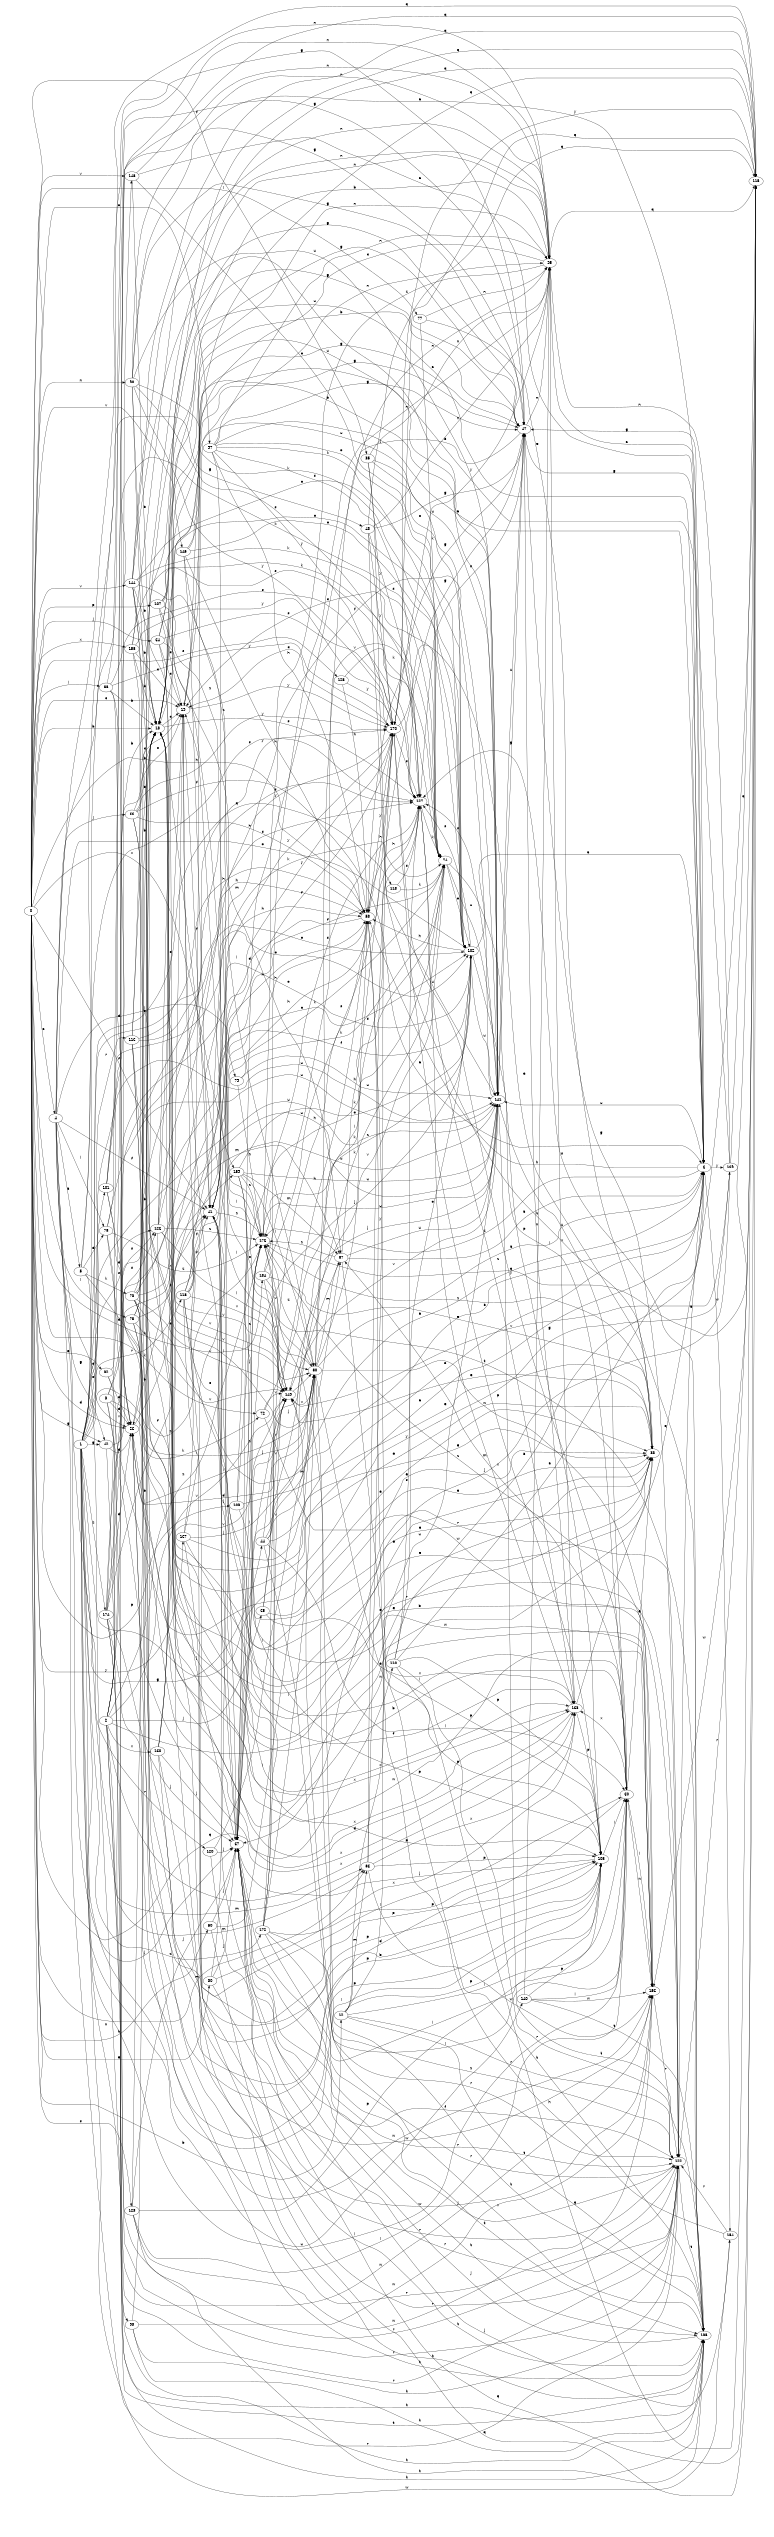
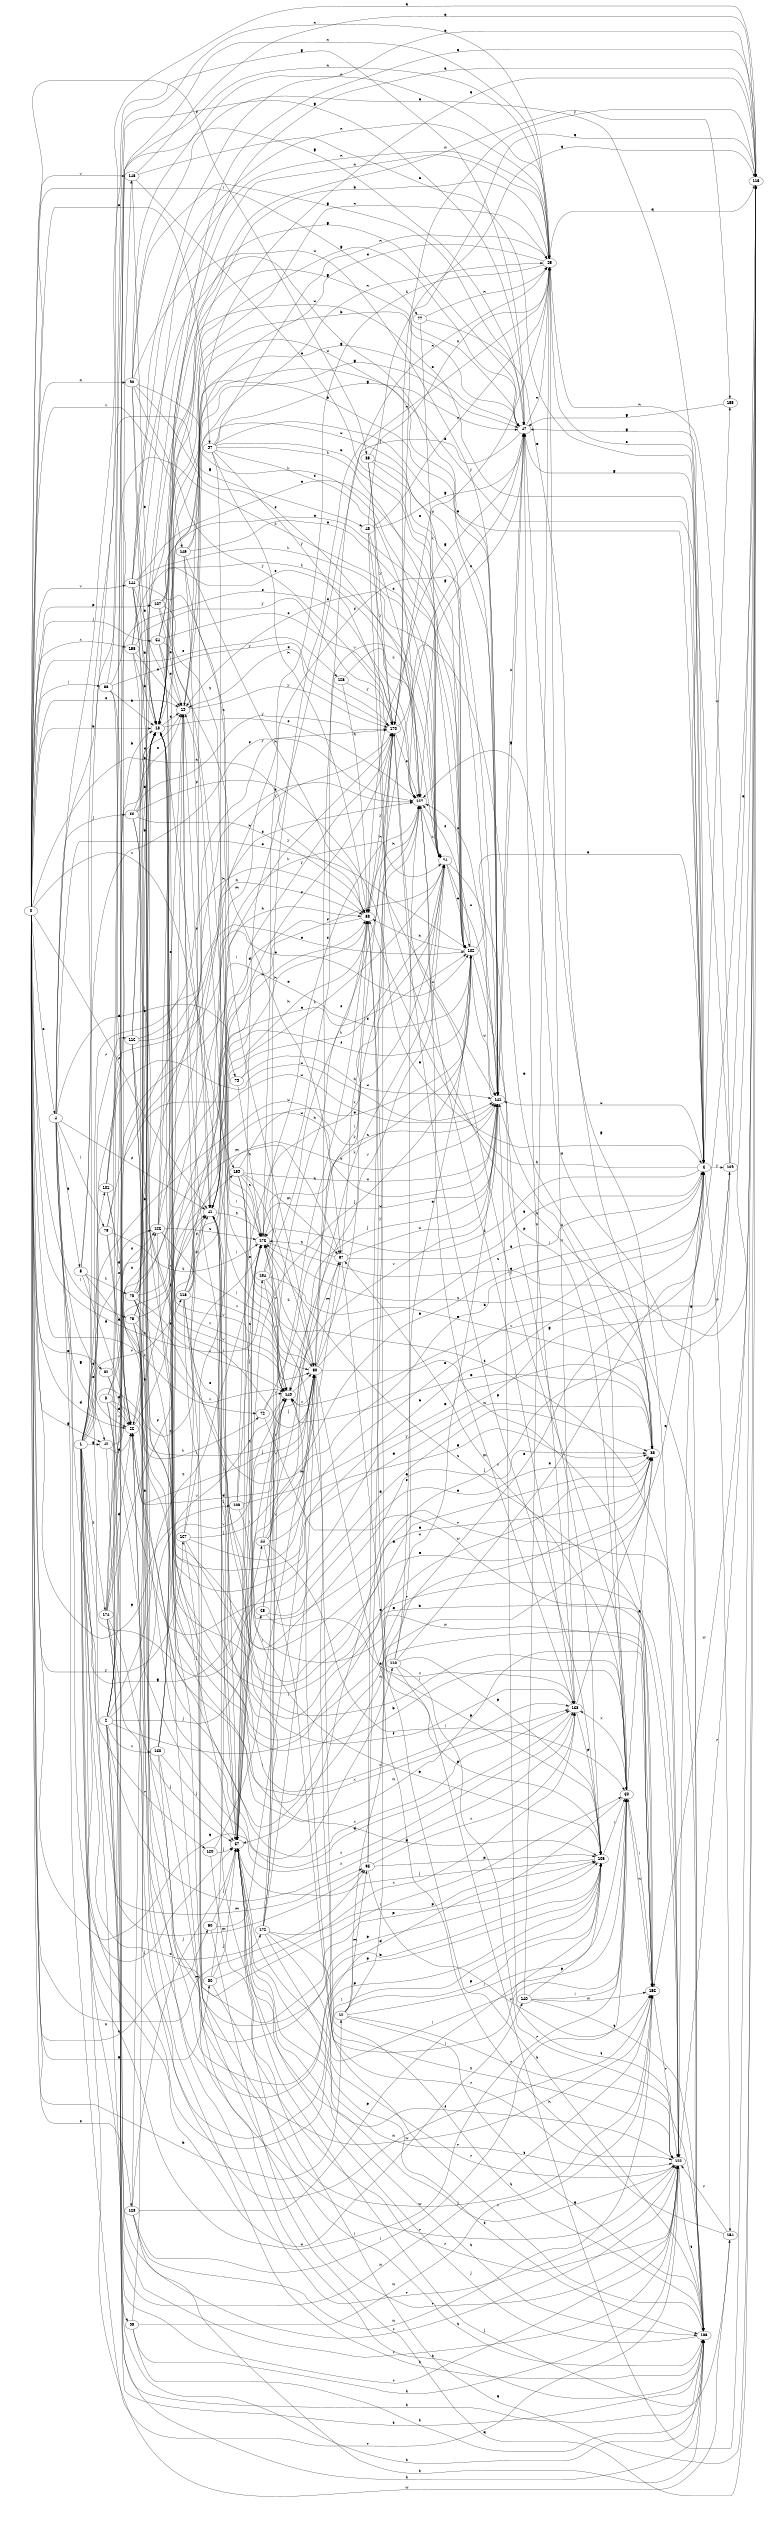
none -> (730, 403)
(394, 889) -> none
(89, 1258) -> (108, 1349)
